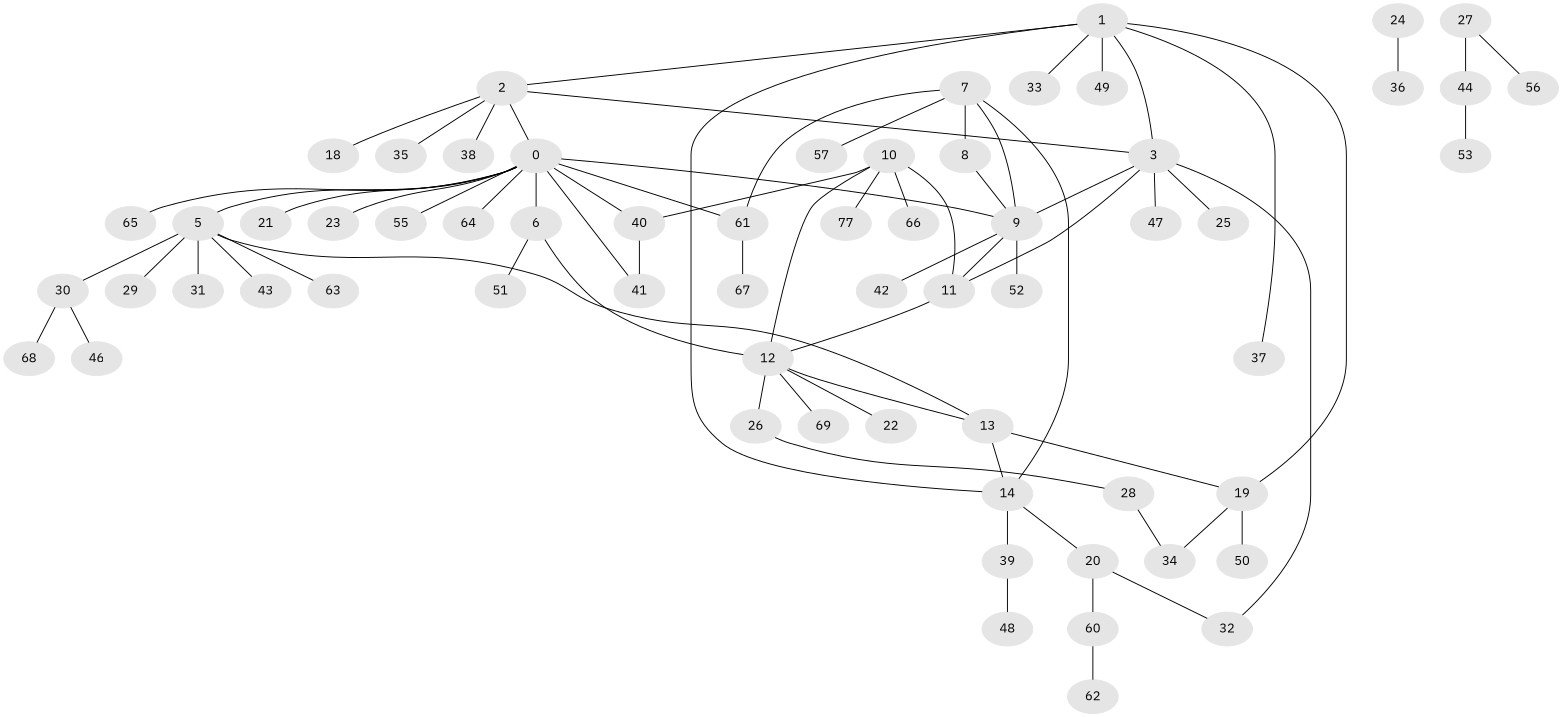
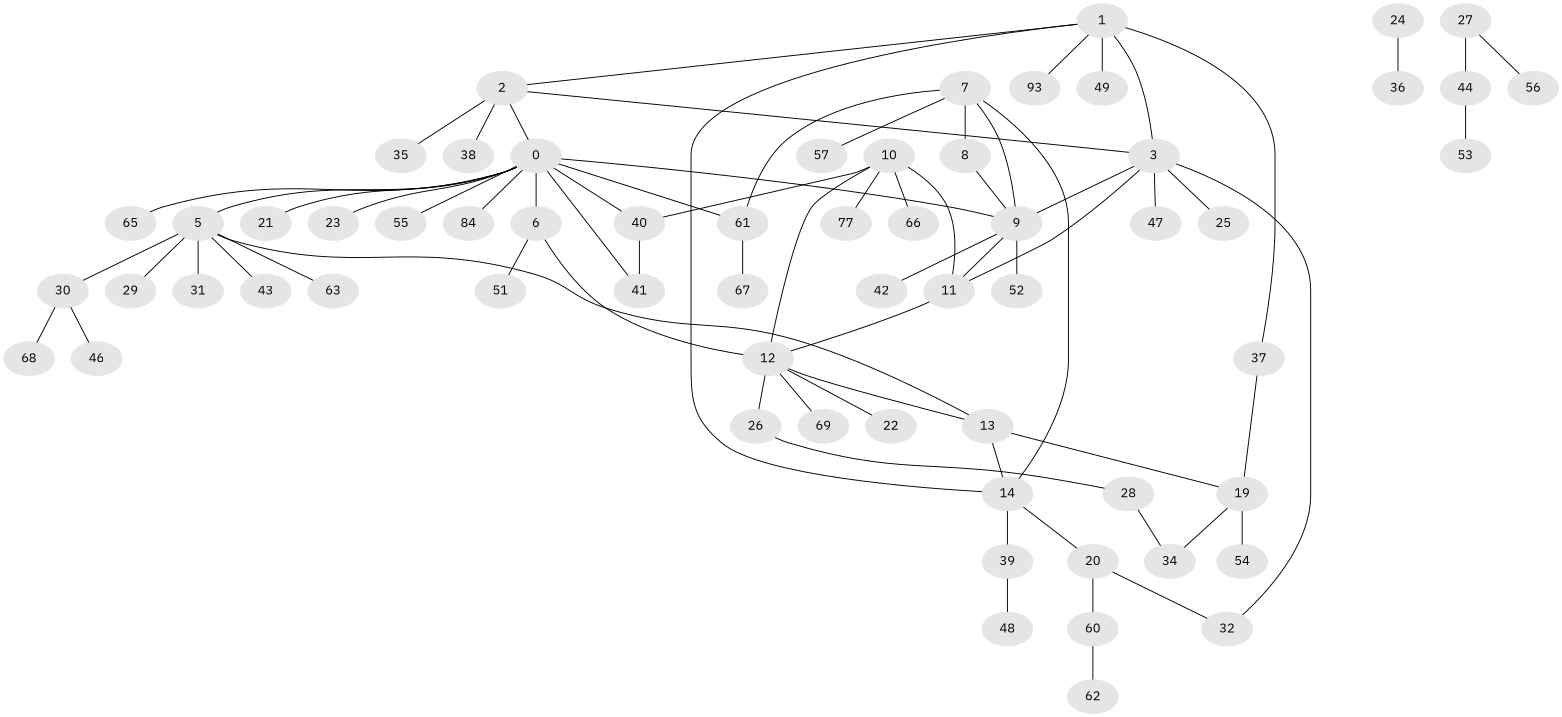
(1035, 88) -> (1035, 88)
(333, 156) -> none
(1346, 196) -> (1251, 426)
(469, 223) -> (469, 223)
(1242, 561) -> (1242, 561)
